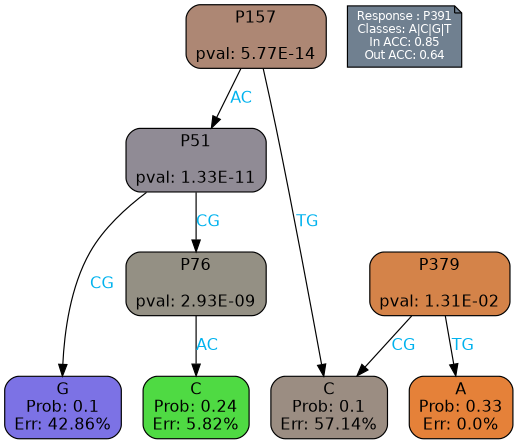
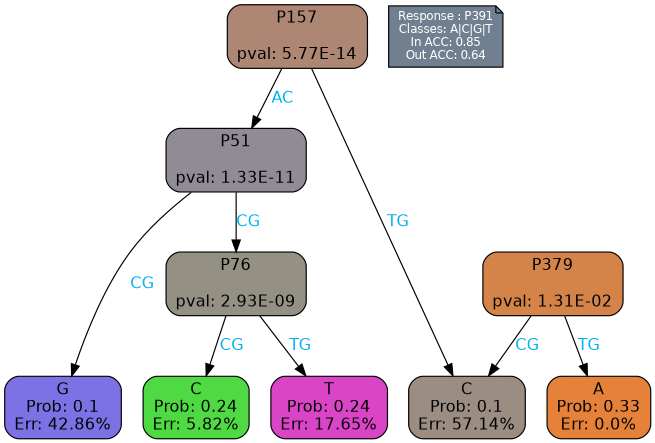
(207, 346) -> (232, 346)
none -> (329, 408)
